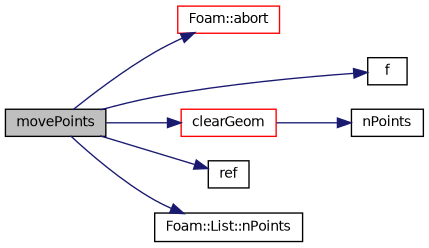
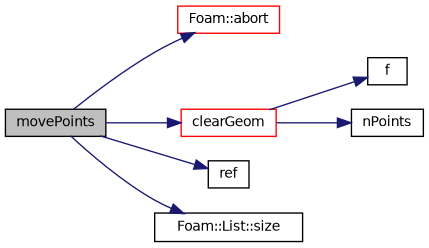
(226, 86) -> (312, 96)
(229, 227) -> (229, 227)
